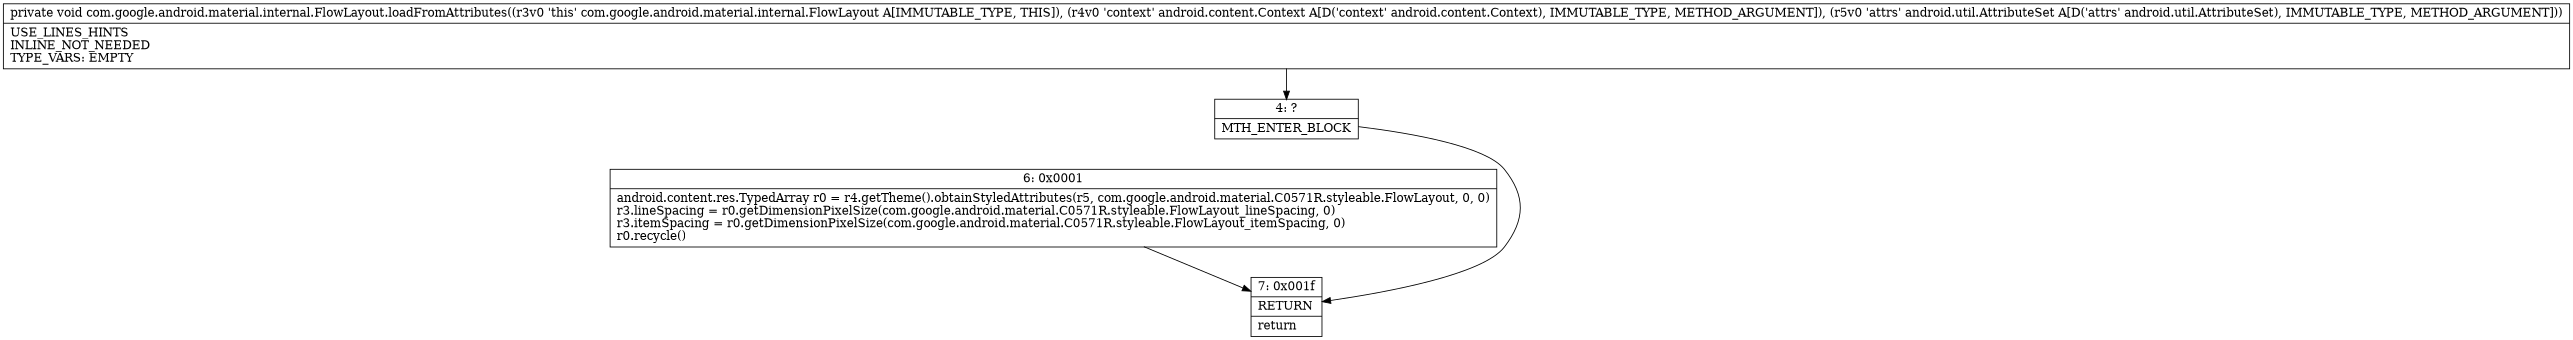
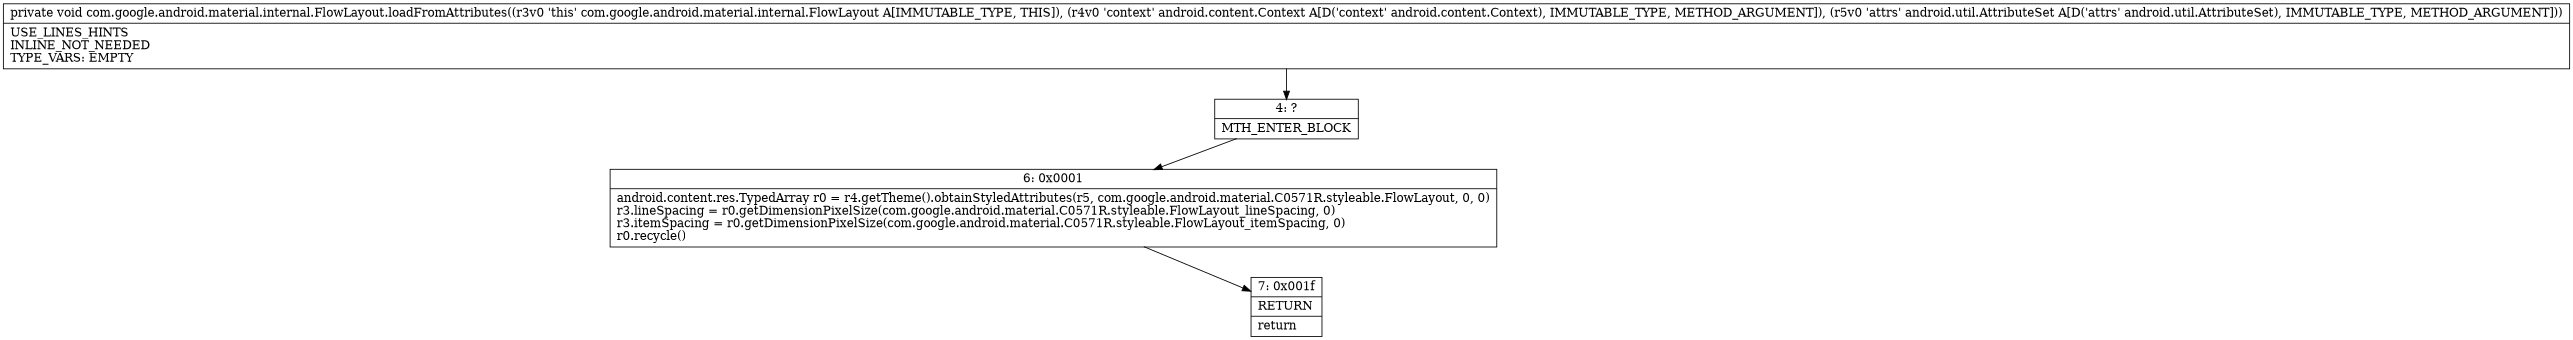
(1518, 223) -> (1199, 153)
